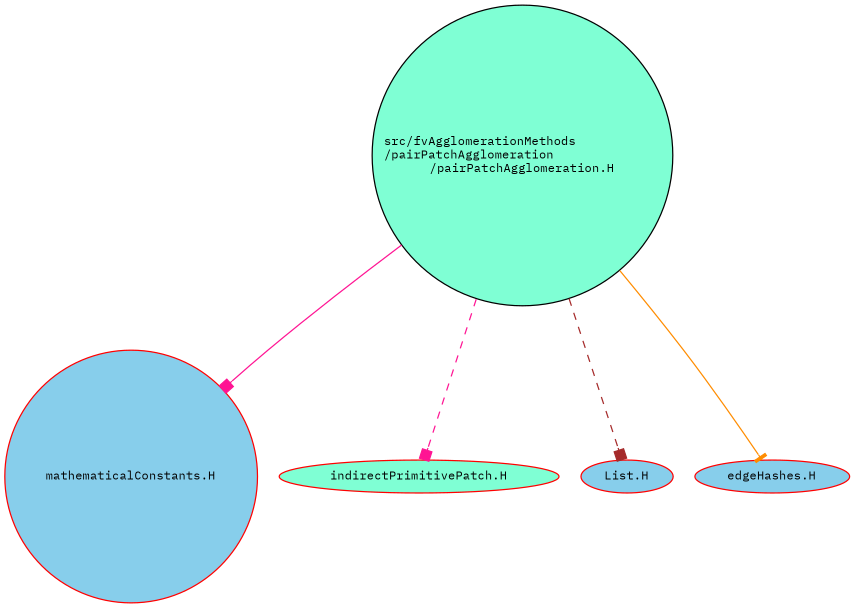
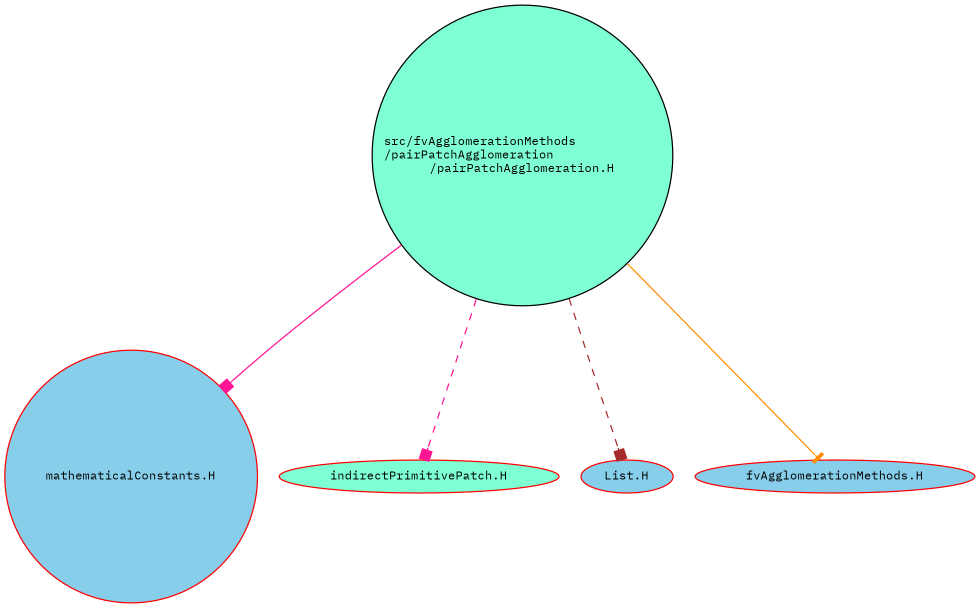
(772, 477) -> (835, 477)
